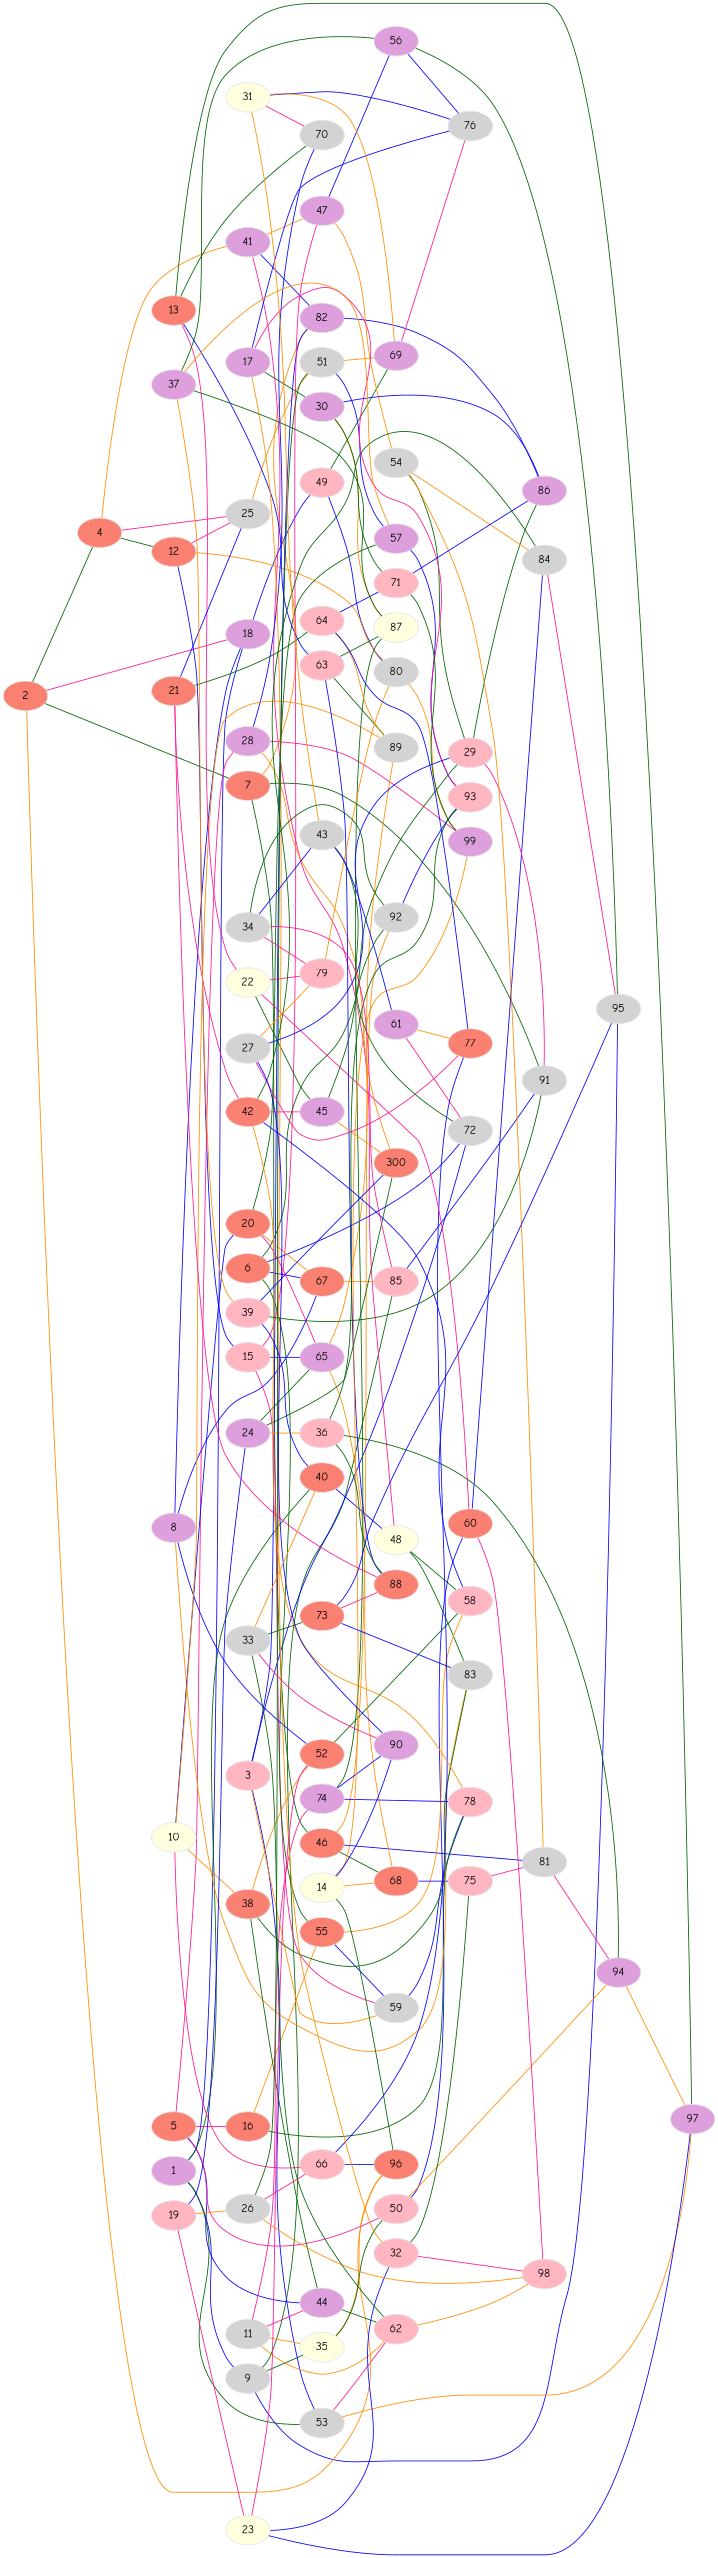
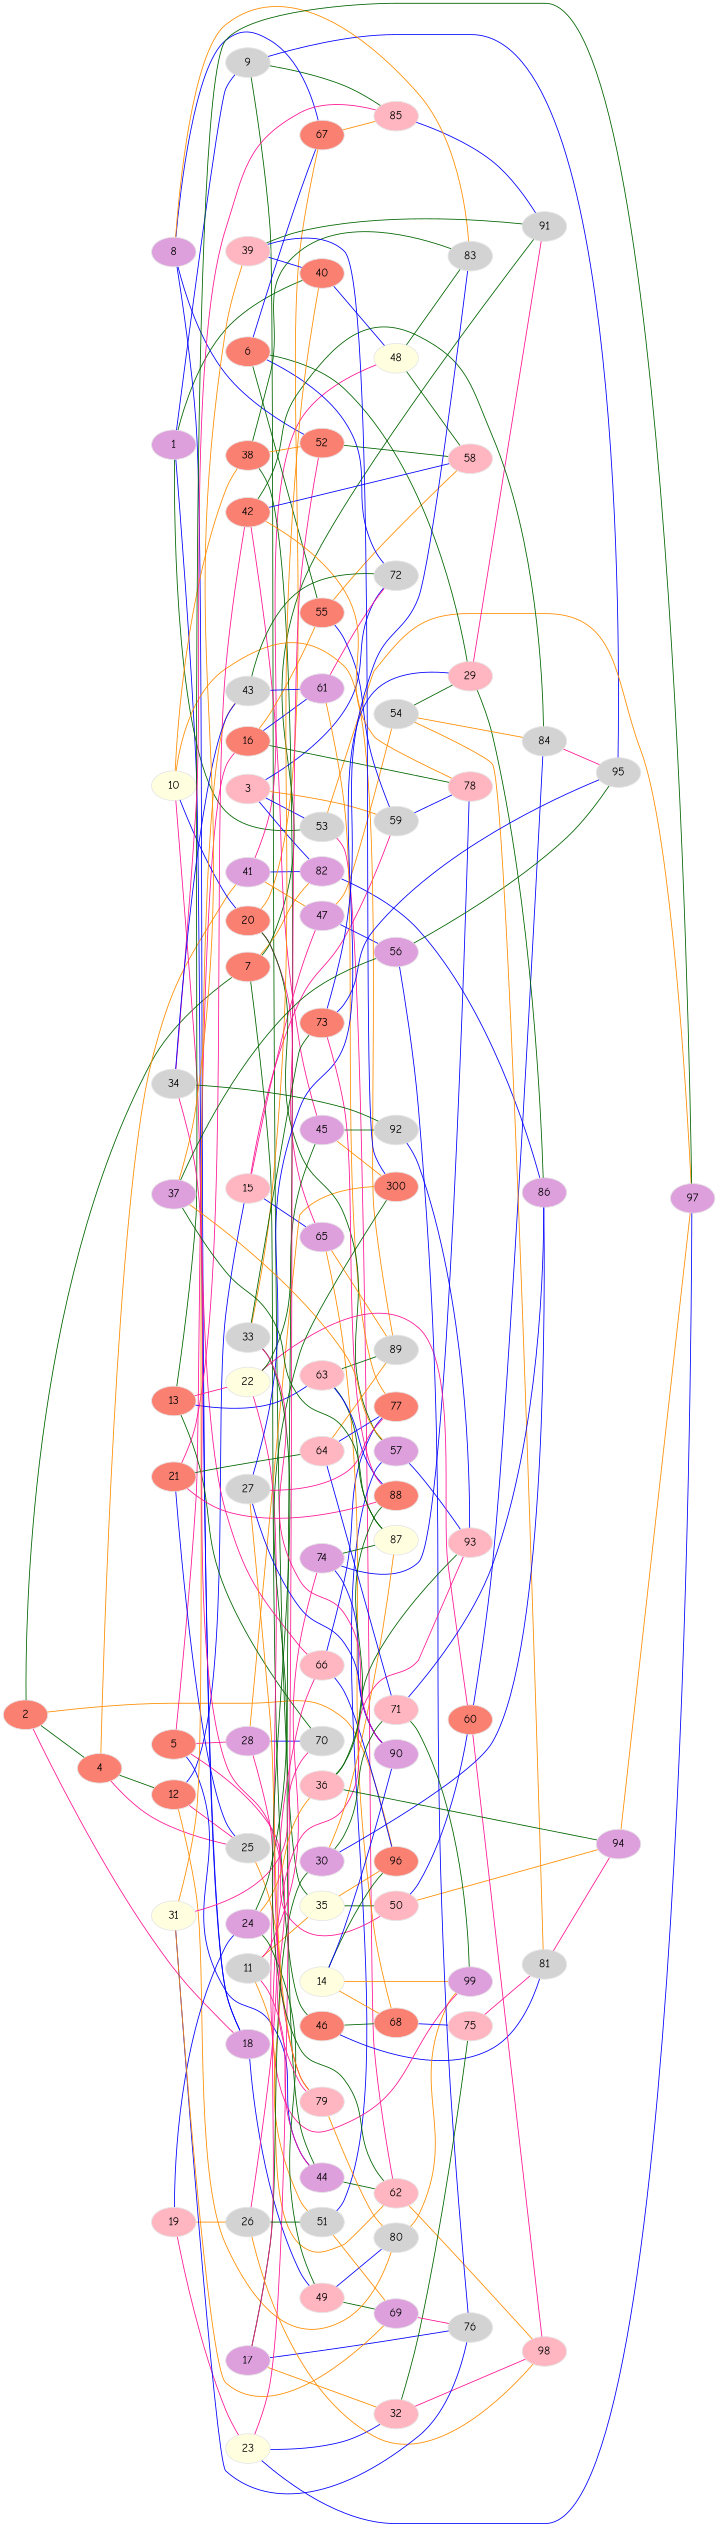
none -> (285, 715)
(366, 1337) -> none
(294, 1386) -> (290, 2144)
